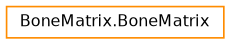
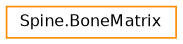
(115, 22) -> (91, 22)
